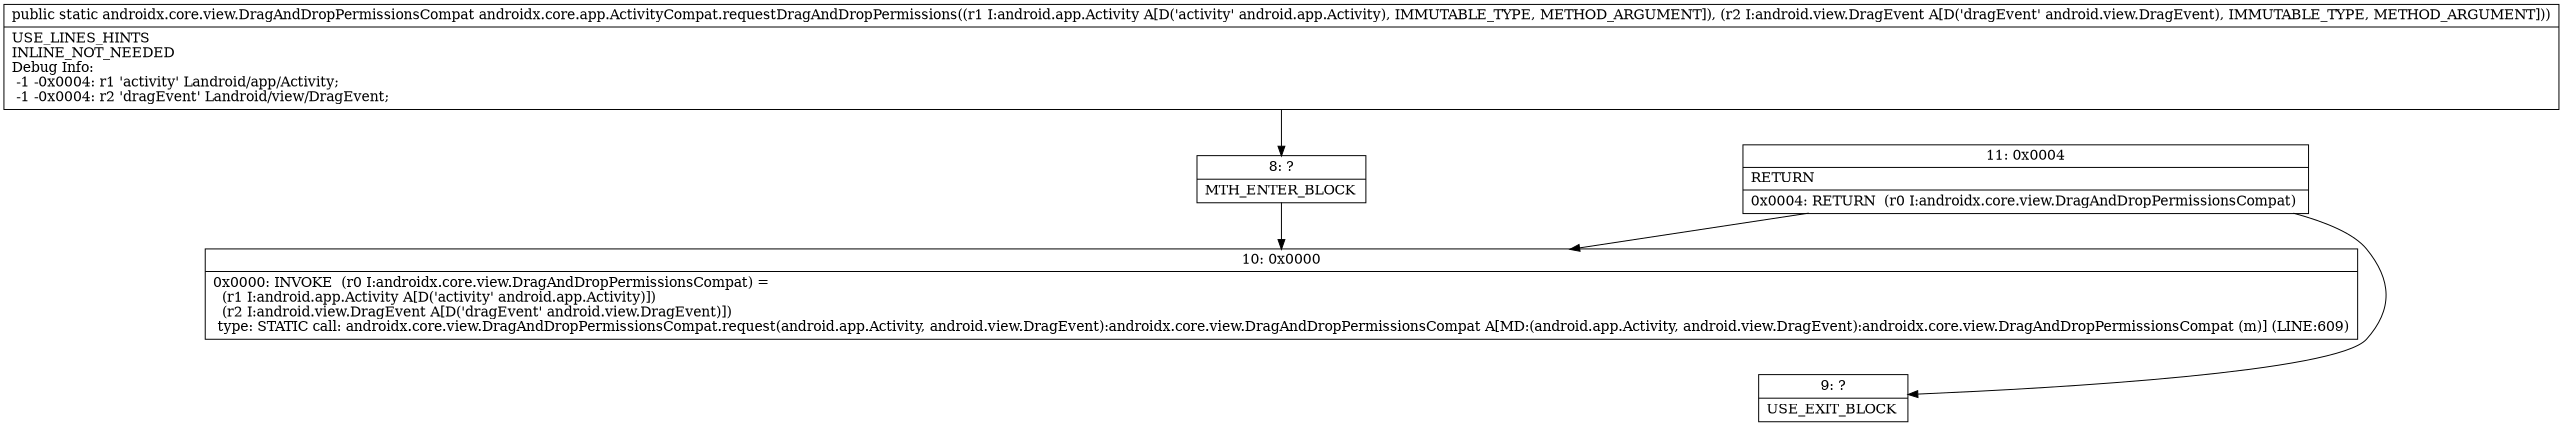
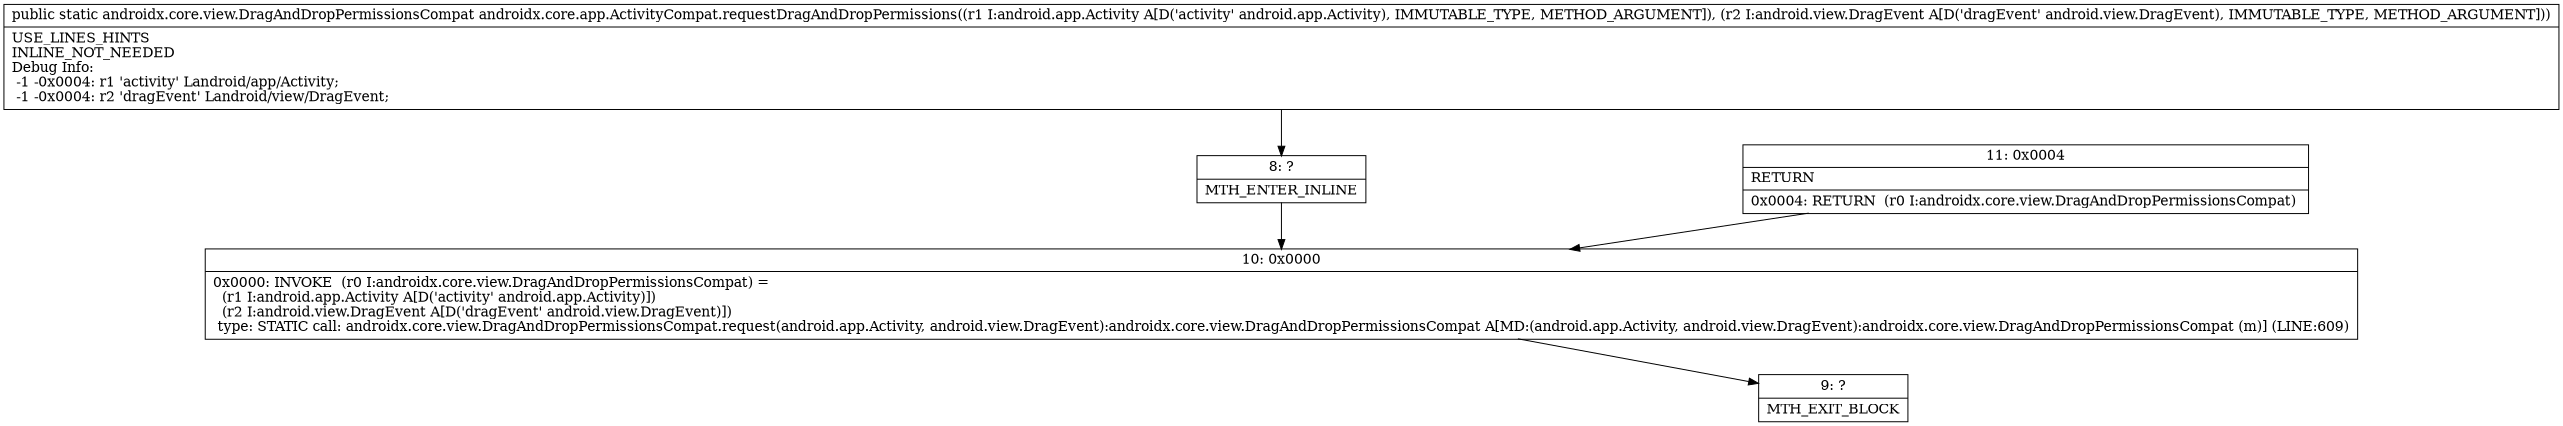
(1280, 190) -> (1281, 190)
(2236, 371) -> (1633, 360)
(1832, 409) -> (1833, 409)
